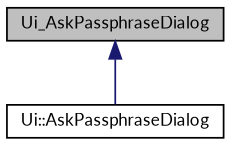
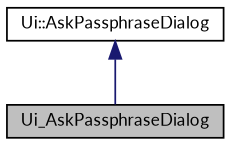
(115, 82) -> (115, 82)
